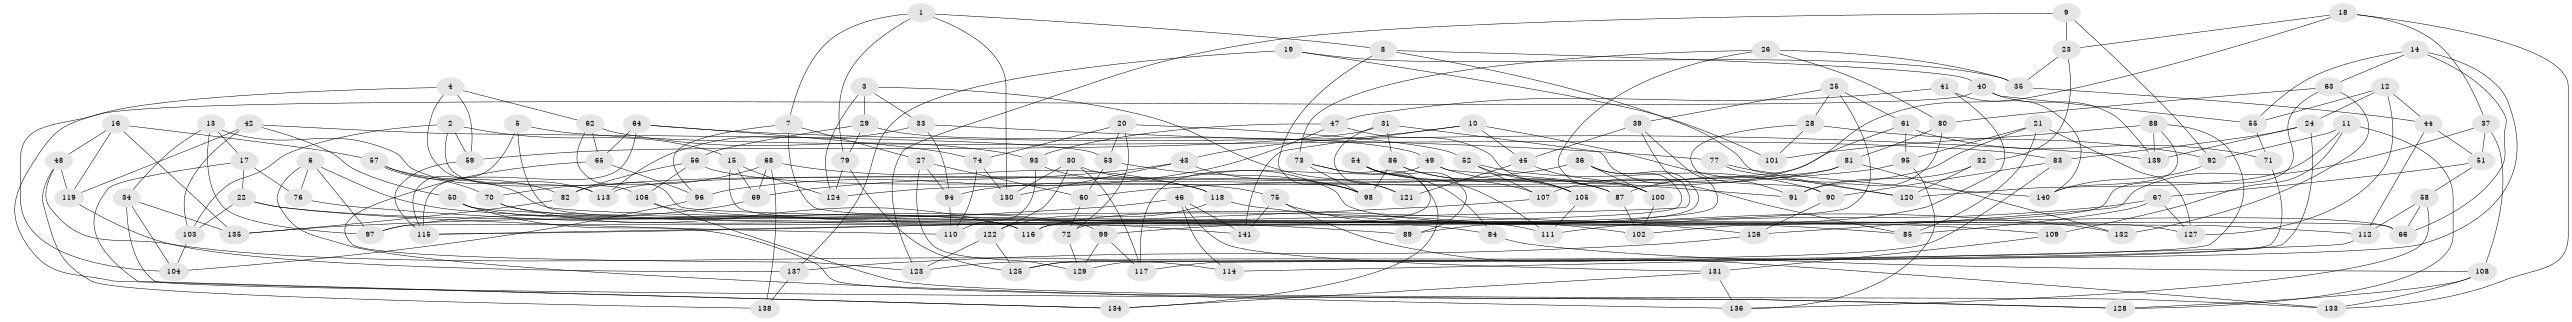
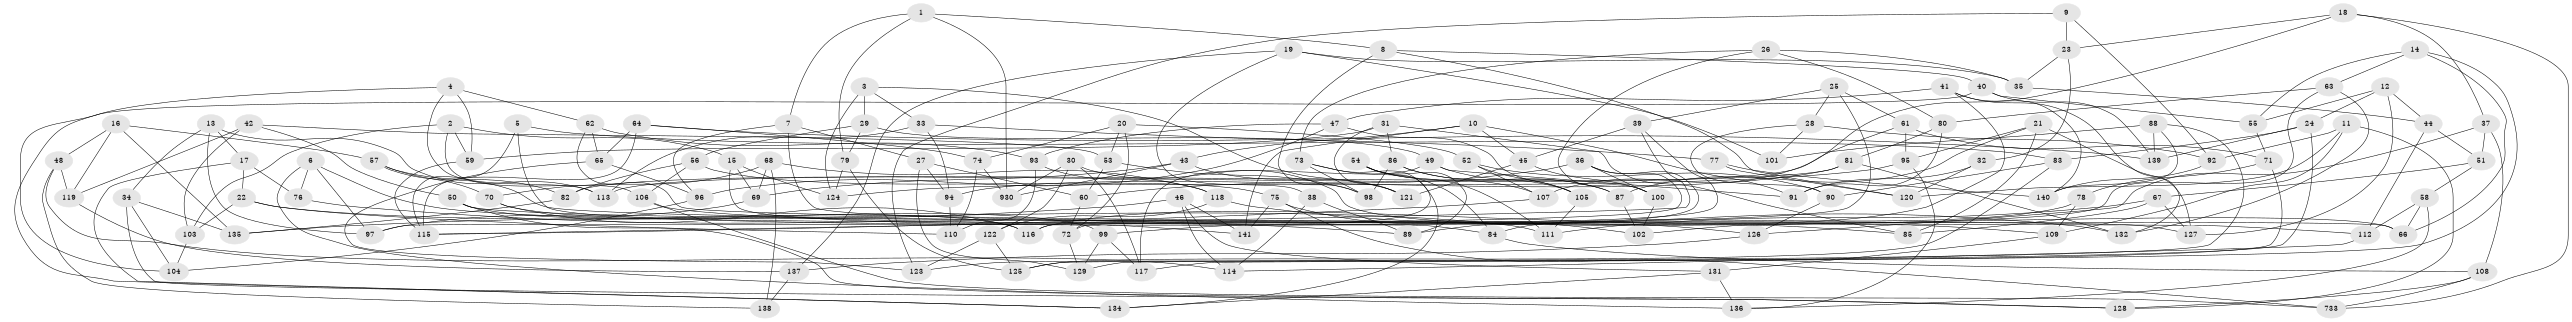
none -> (2103, 139)
(1277, 179) -> (1296, 179)
(1007, 198) -> (1007, 198)
none -> (1312, 198)
none -> (2082, 198)
(2331, 309) -> (2331, 309)
